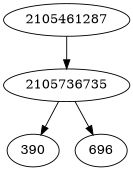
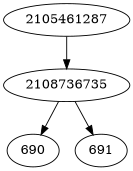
(67, 85) -> (67, 85)
(33, 151) -> (33, 151)
(101, 151) -> (101, 151)
